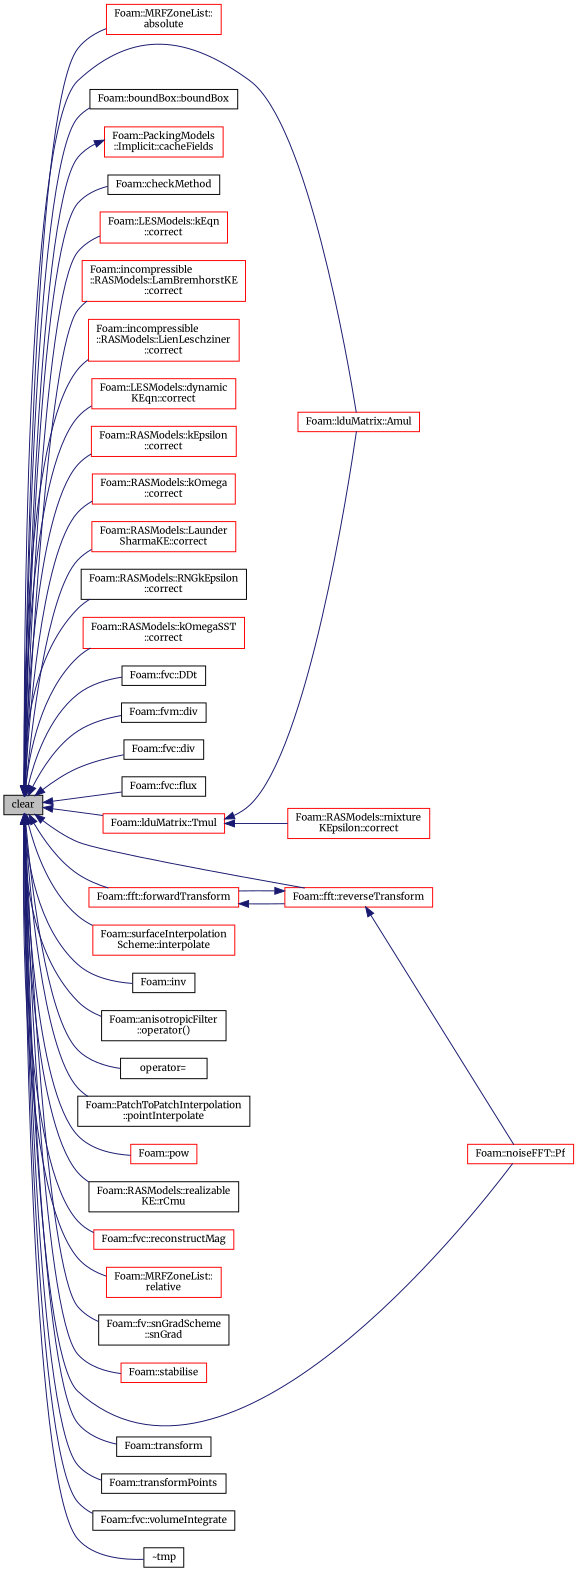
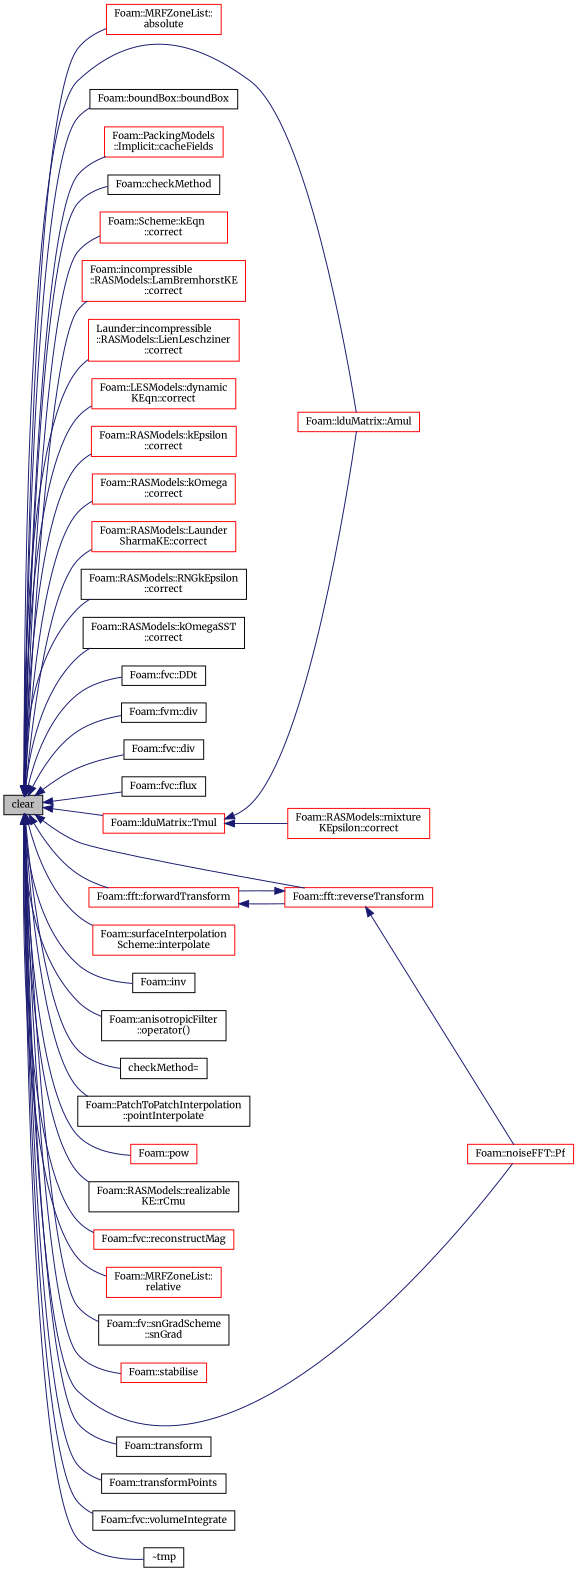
(164, 228) -> (164, 228)
(164, 340) -> (164, 340)
(36, 464) -> (37, 461)
(164, 633) -> (164, 633)
(164, 1068) -> (164, 1068)
